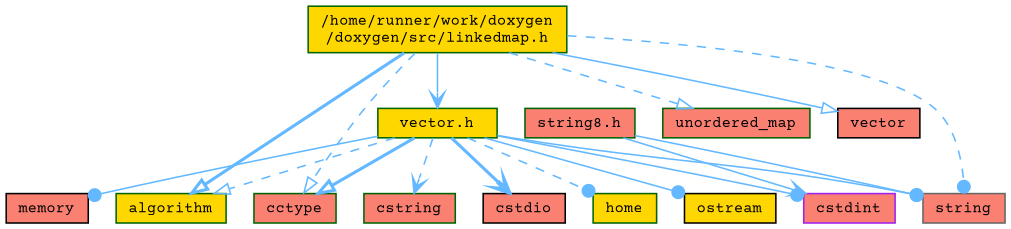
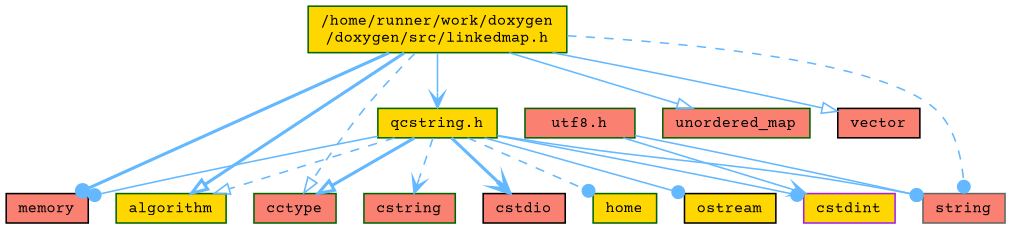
(593, 78) -> (593, 78)
none -> (239, 120)
(437, 123) -> (437, 123)
(580, 123) -> (580, 123)
(849, 208) -> (849, 208)
